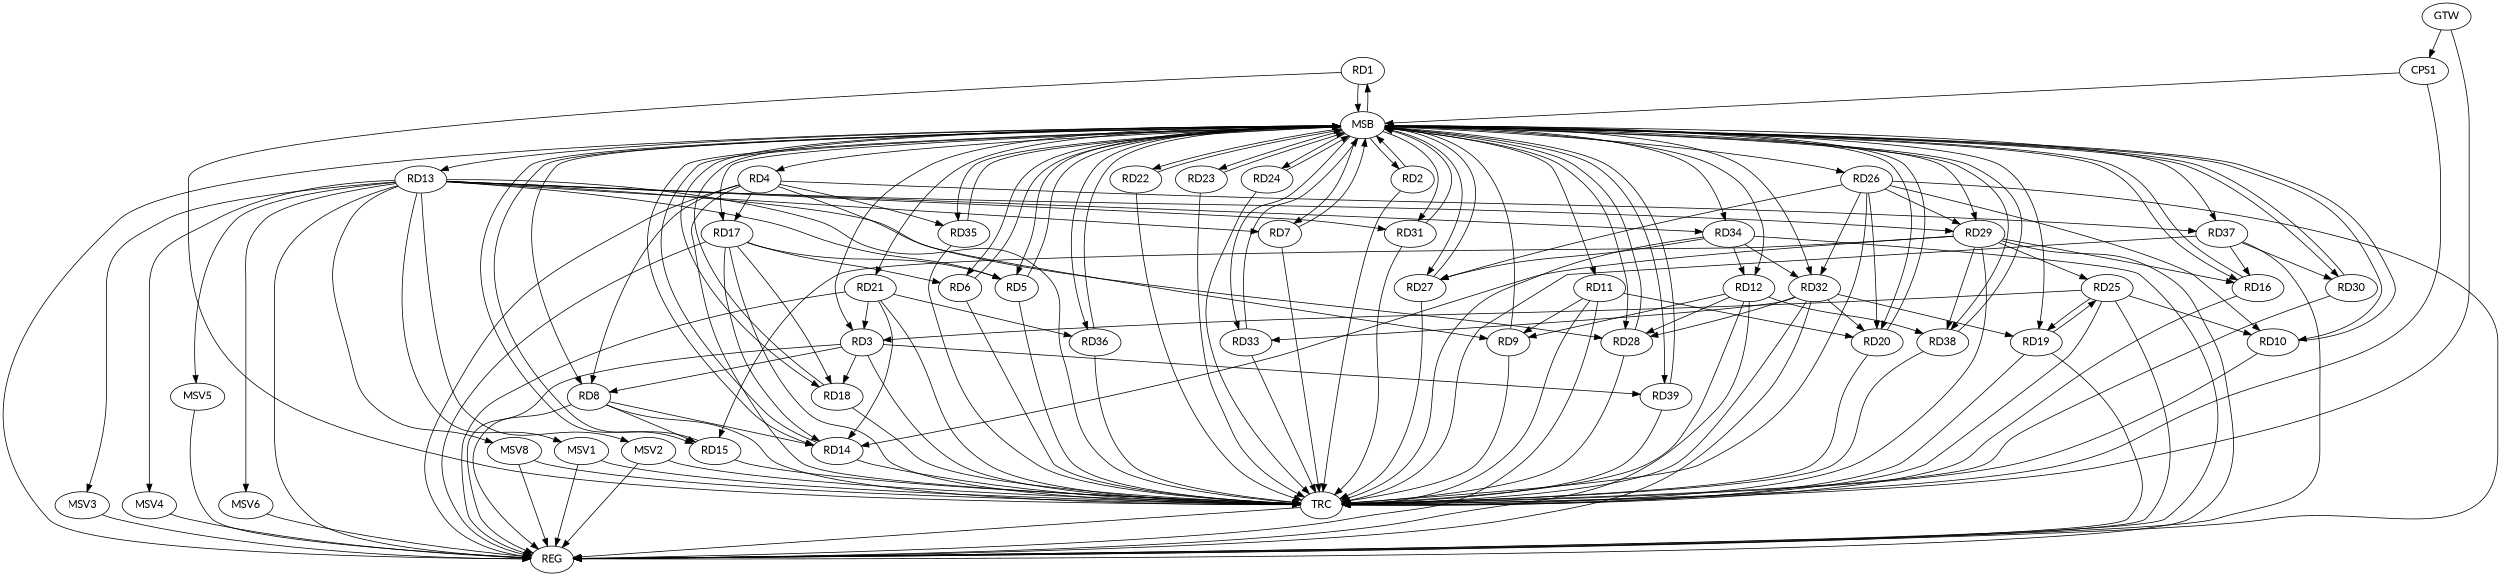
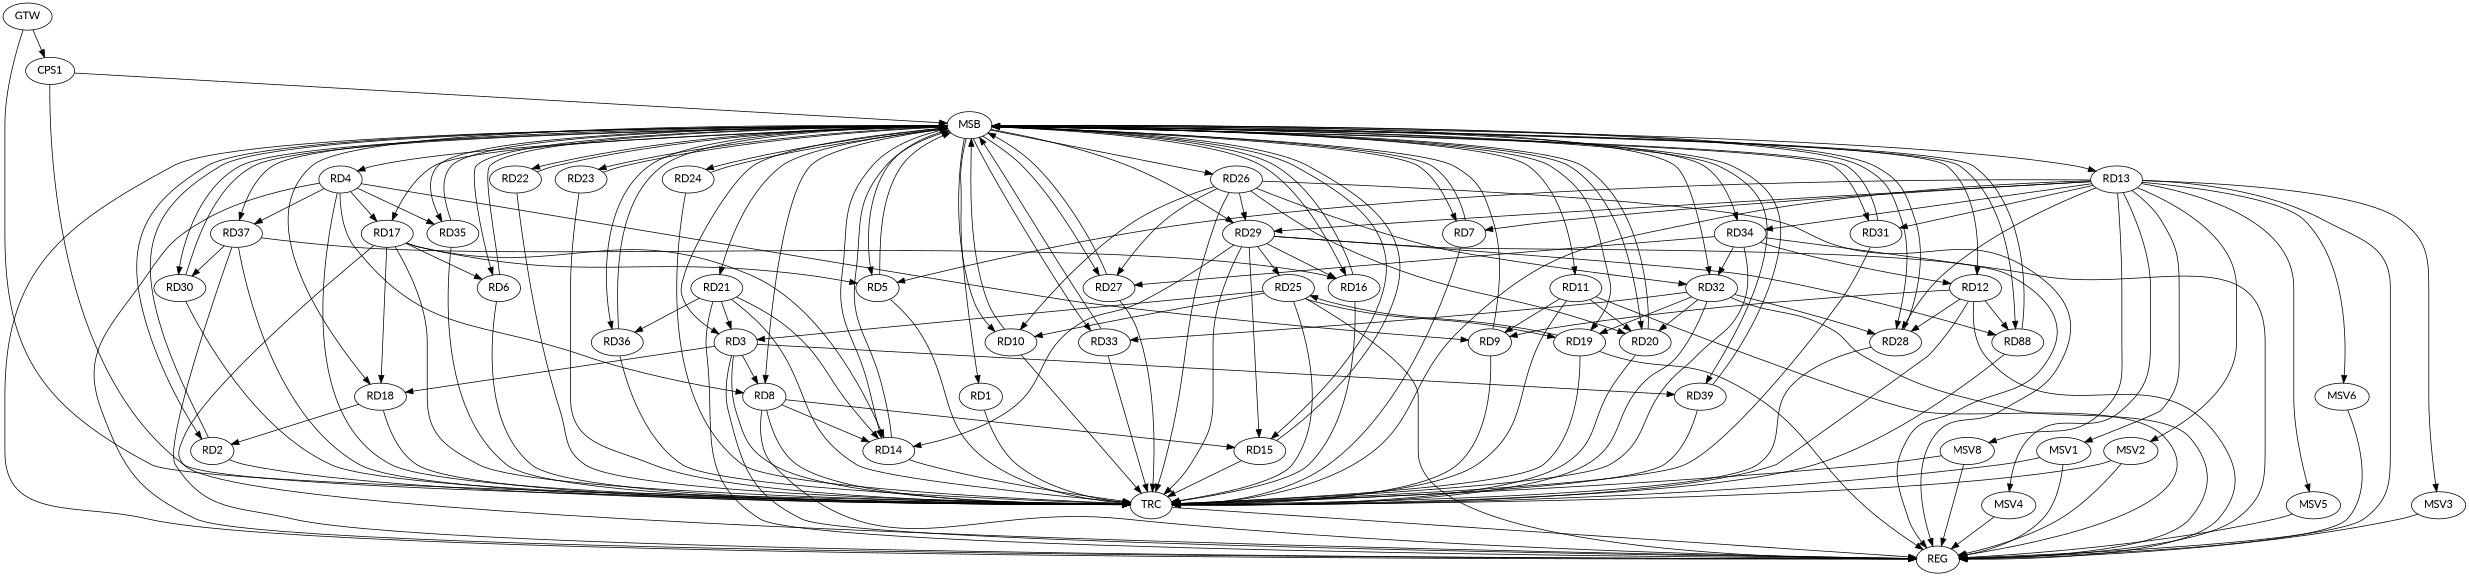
(1358, 94) -> none
(715, 174) -> (299, 423)
(1943, 342) -> (2018, 342)
